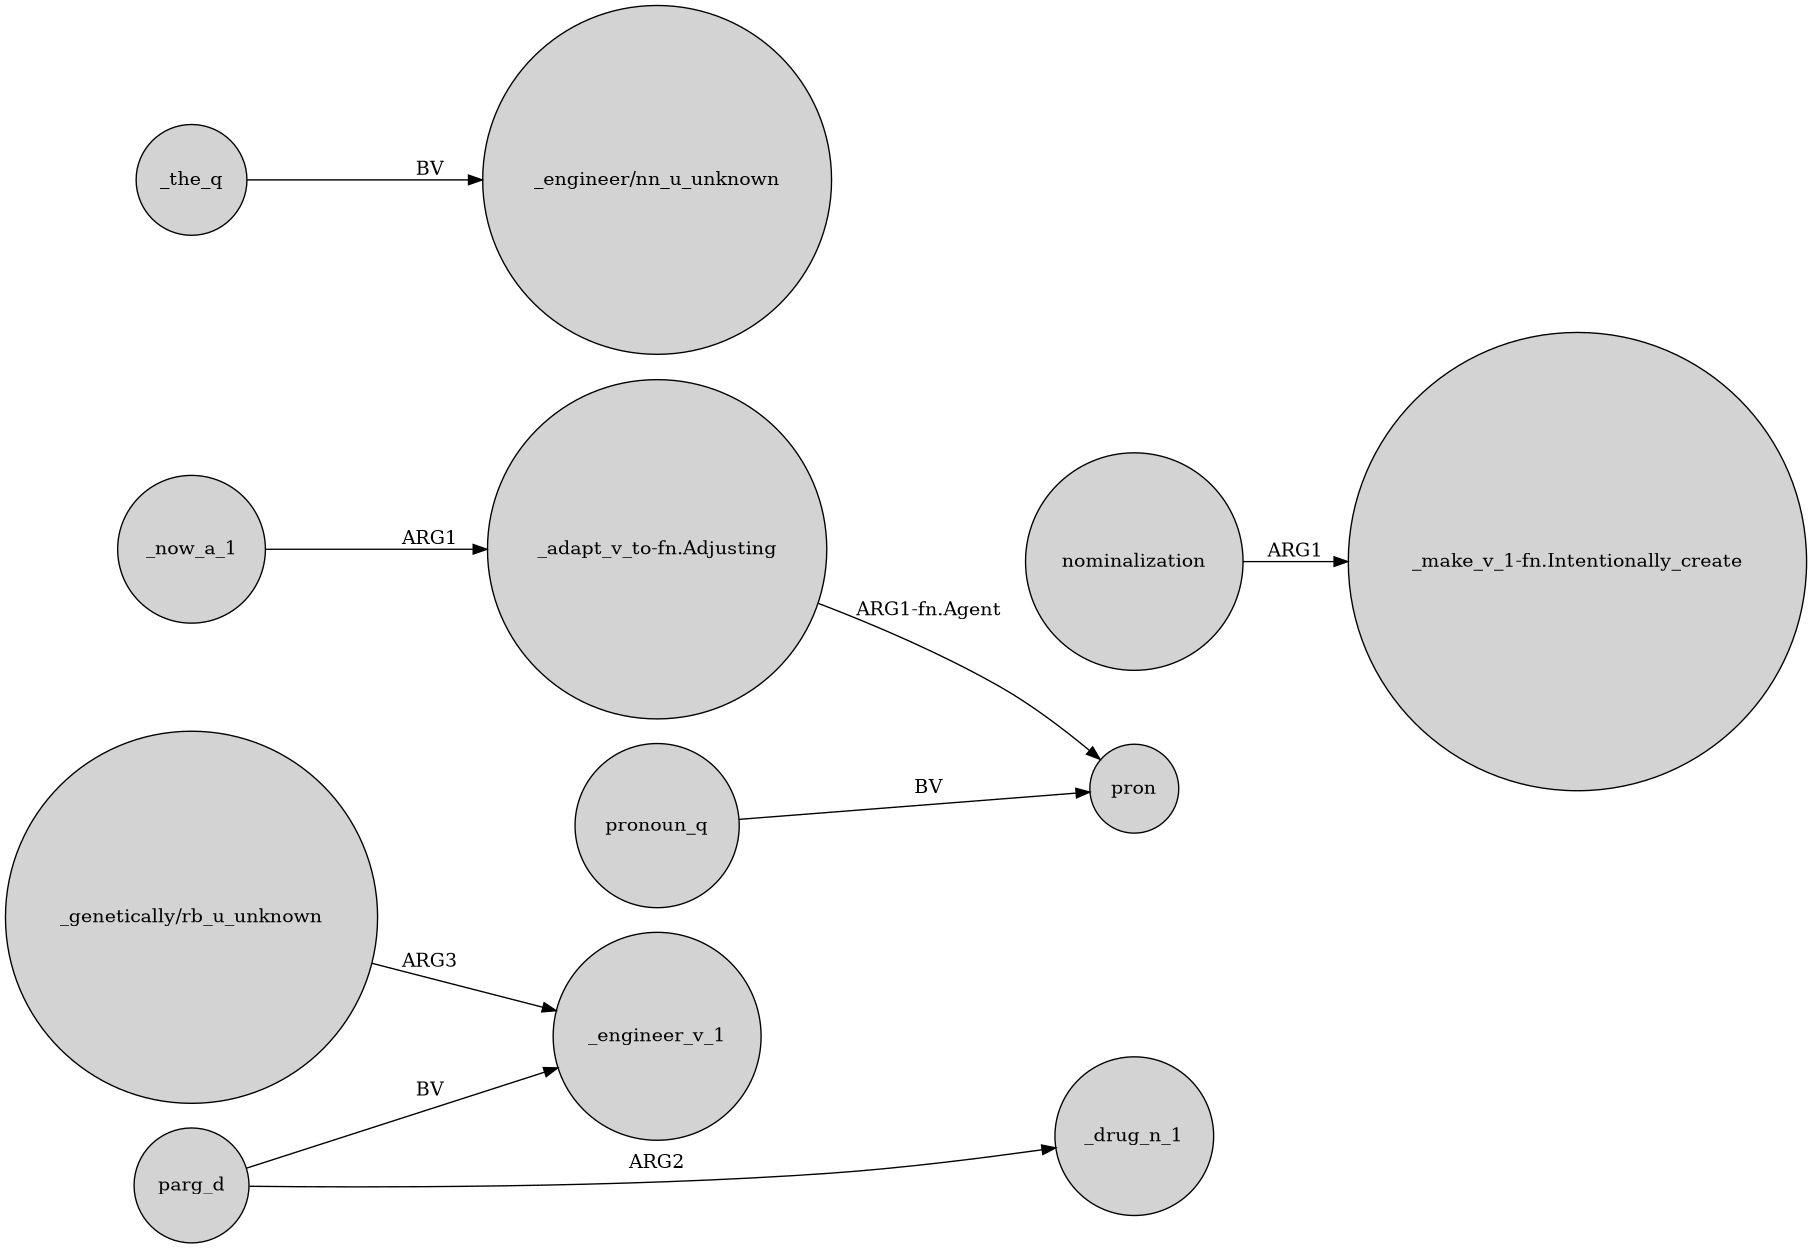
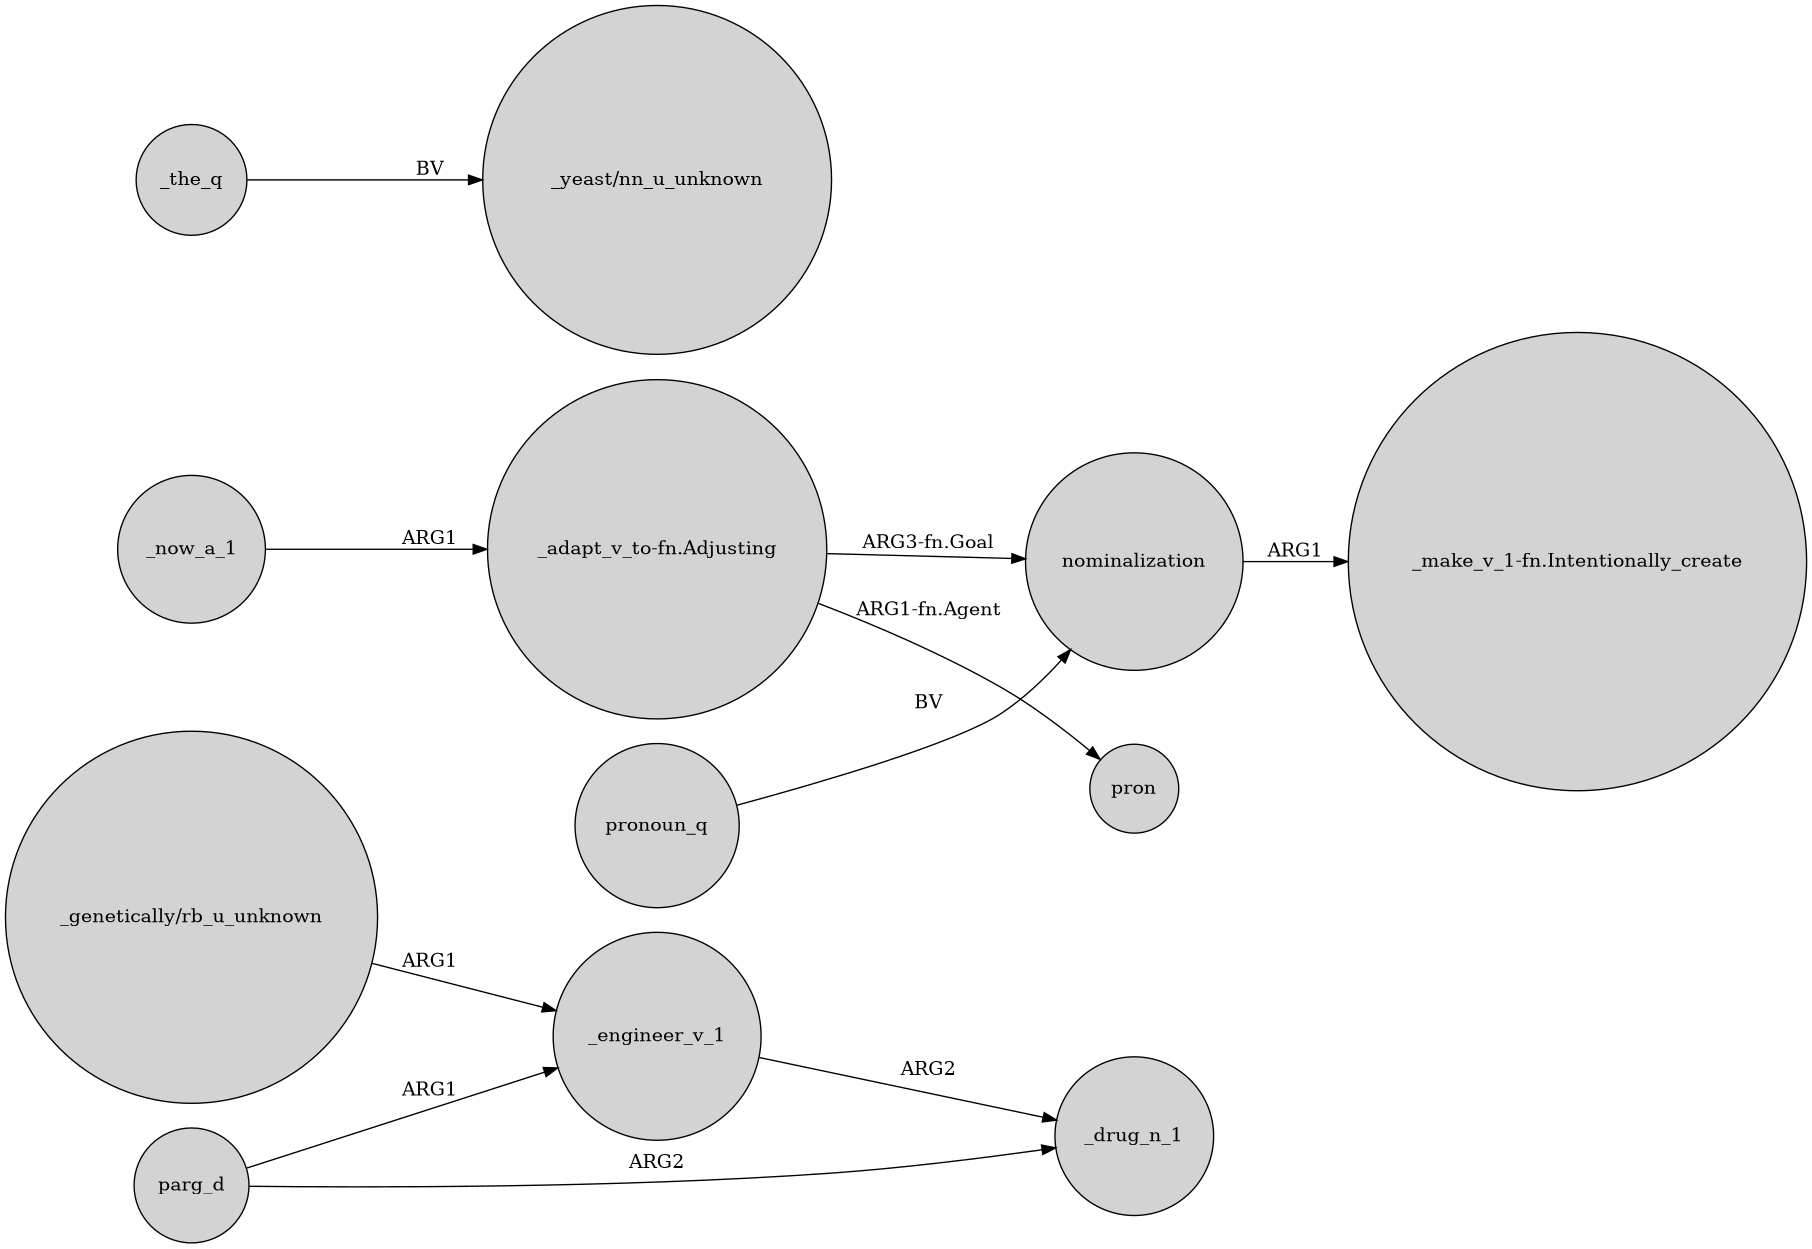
(657, 180) -> (657, 180)
none -> (919, 556)
(907, 806) -> (910, 753)
(430, 962) -> (430, 962)
none -> (901, 1087)
(430, 1090) -> (430, 1090)
